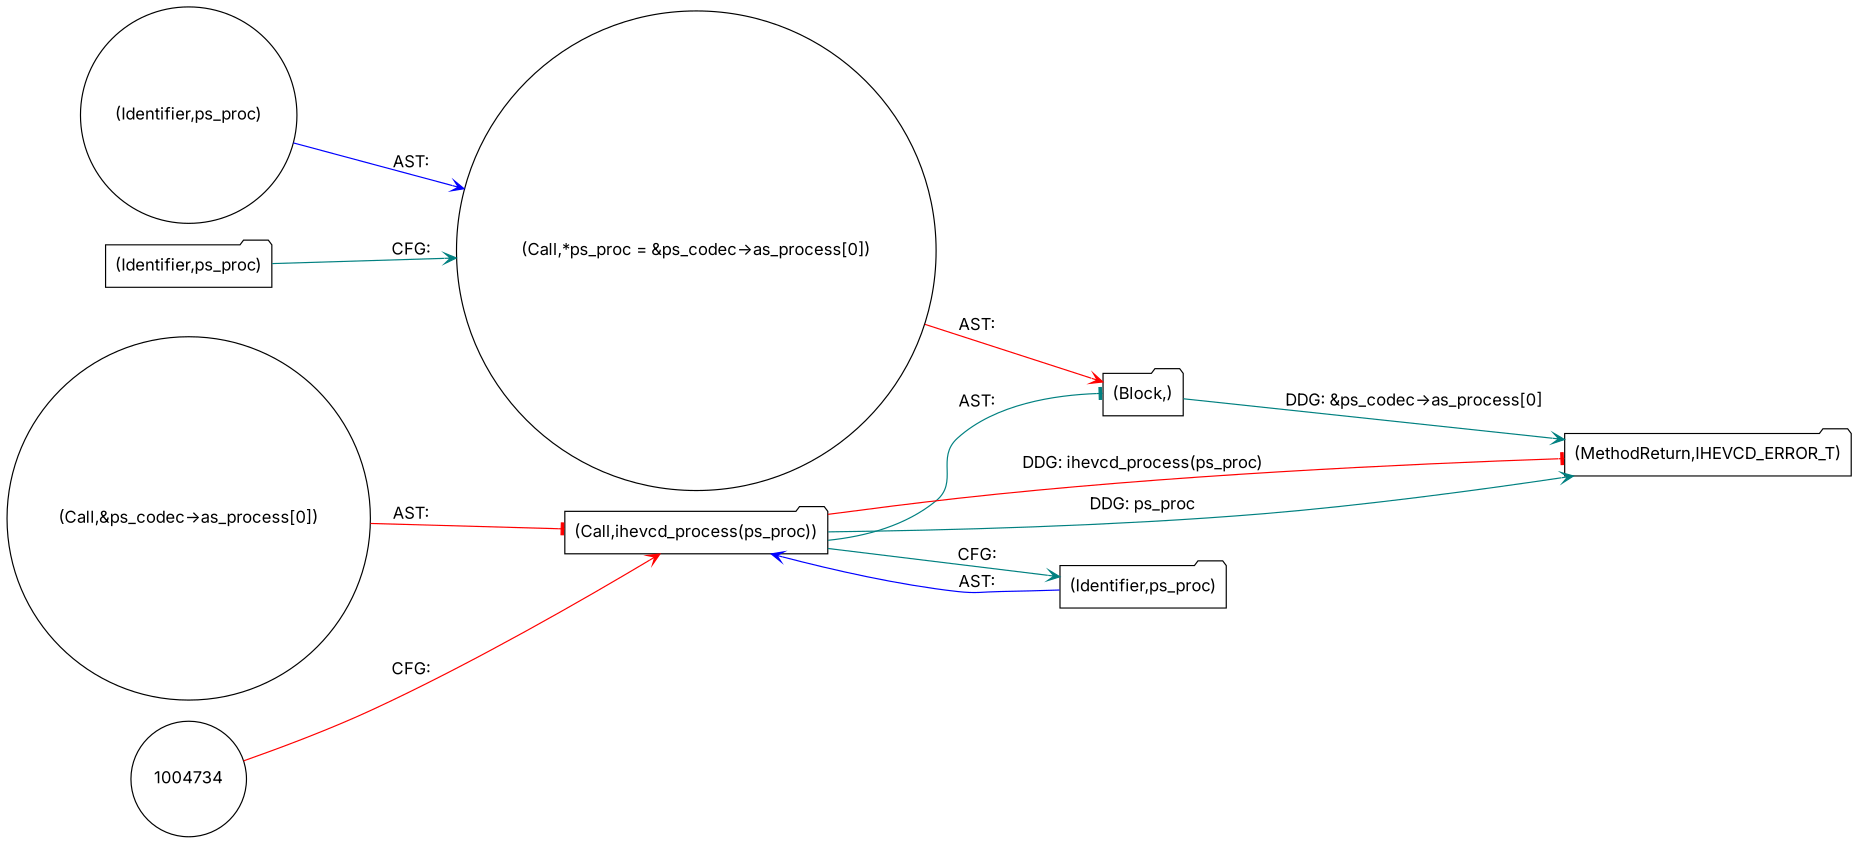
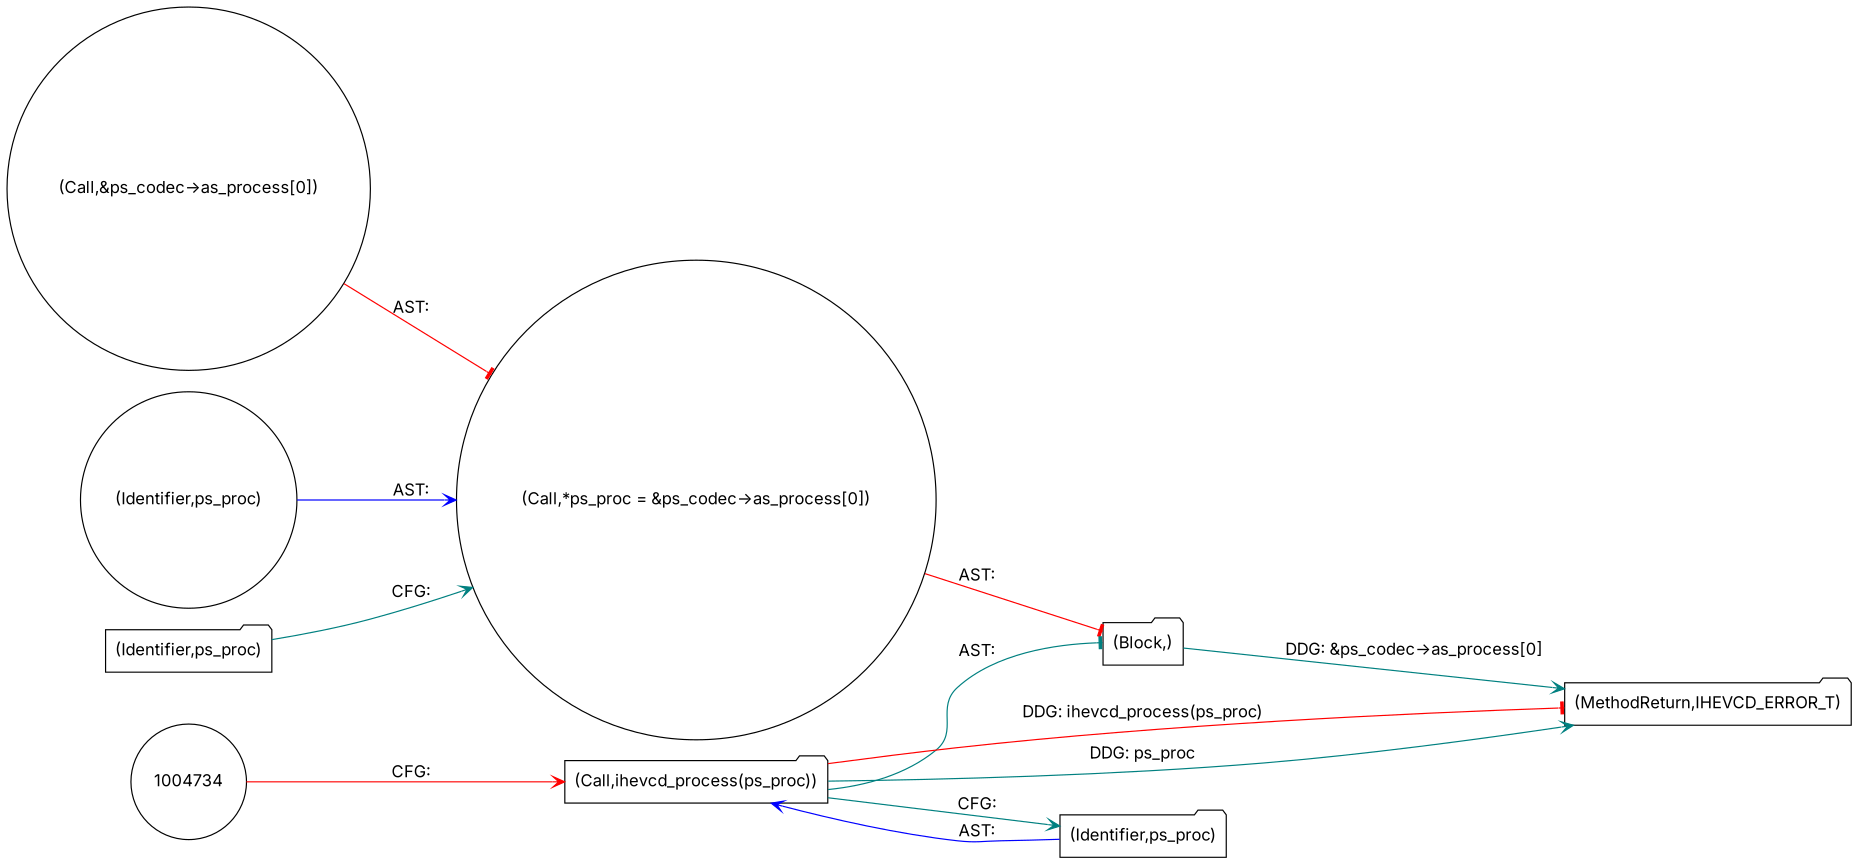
(1008, 351) -> (1011, 601)
(465, 526) -> (415, 328)
